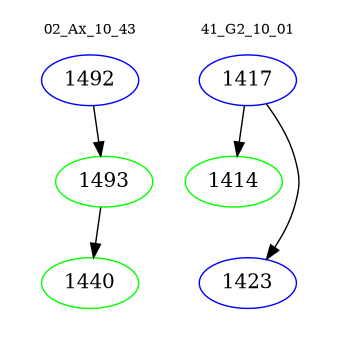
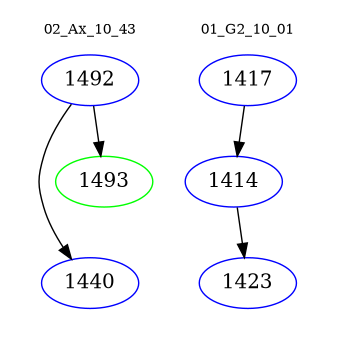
(248, 30) -> (248, 30)
(298, 175) -> (240, 225)
(234, 182) -> (234, 182)
(98, 225) -> (40, 175)
(90, 283) -> (90, 283)
